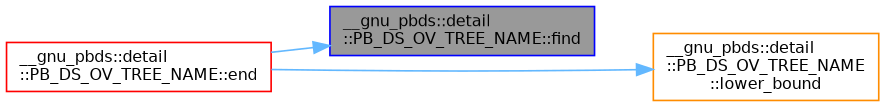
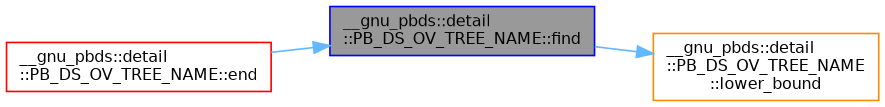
(454, 71) -> (616, 49)
